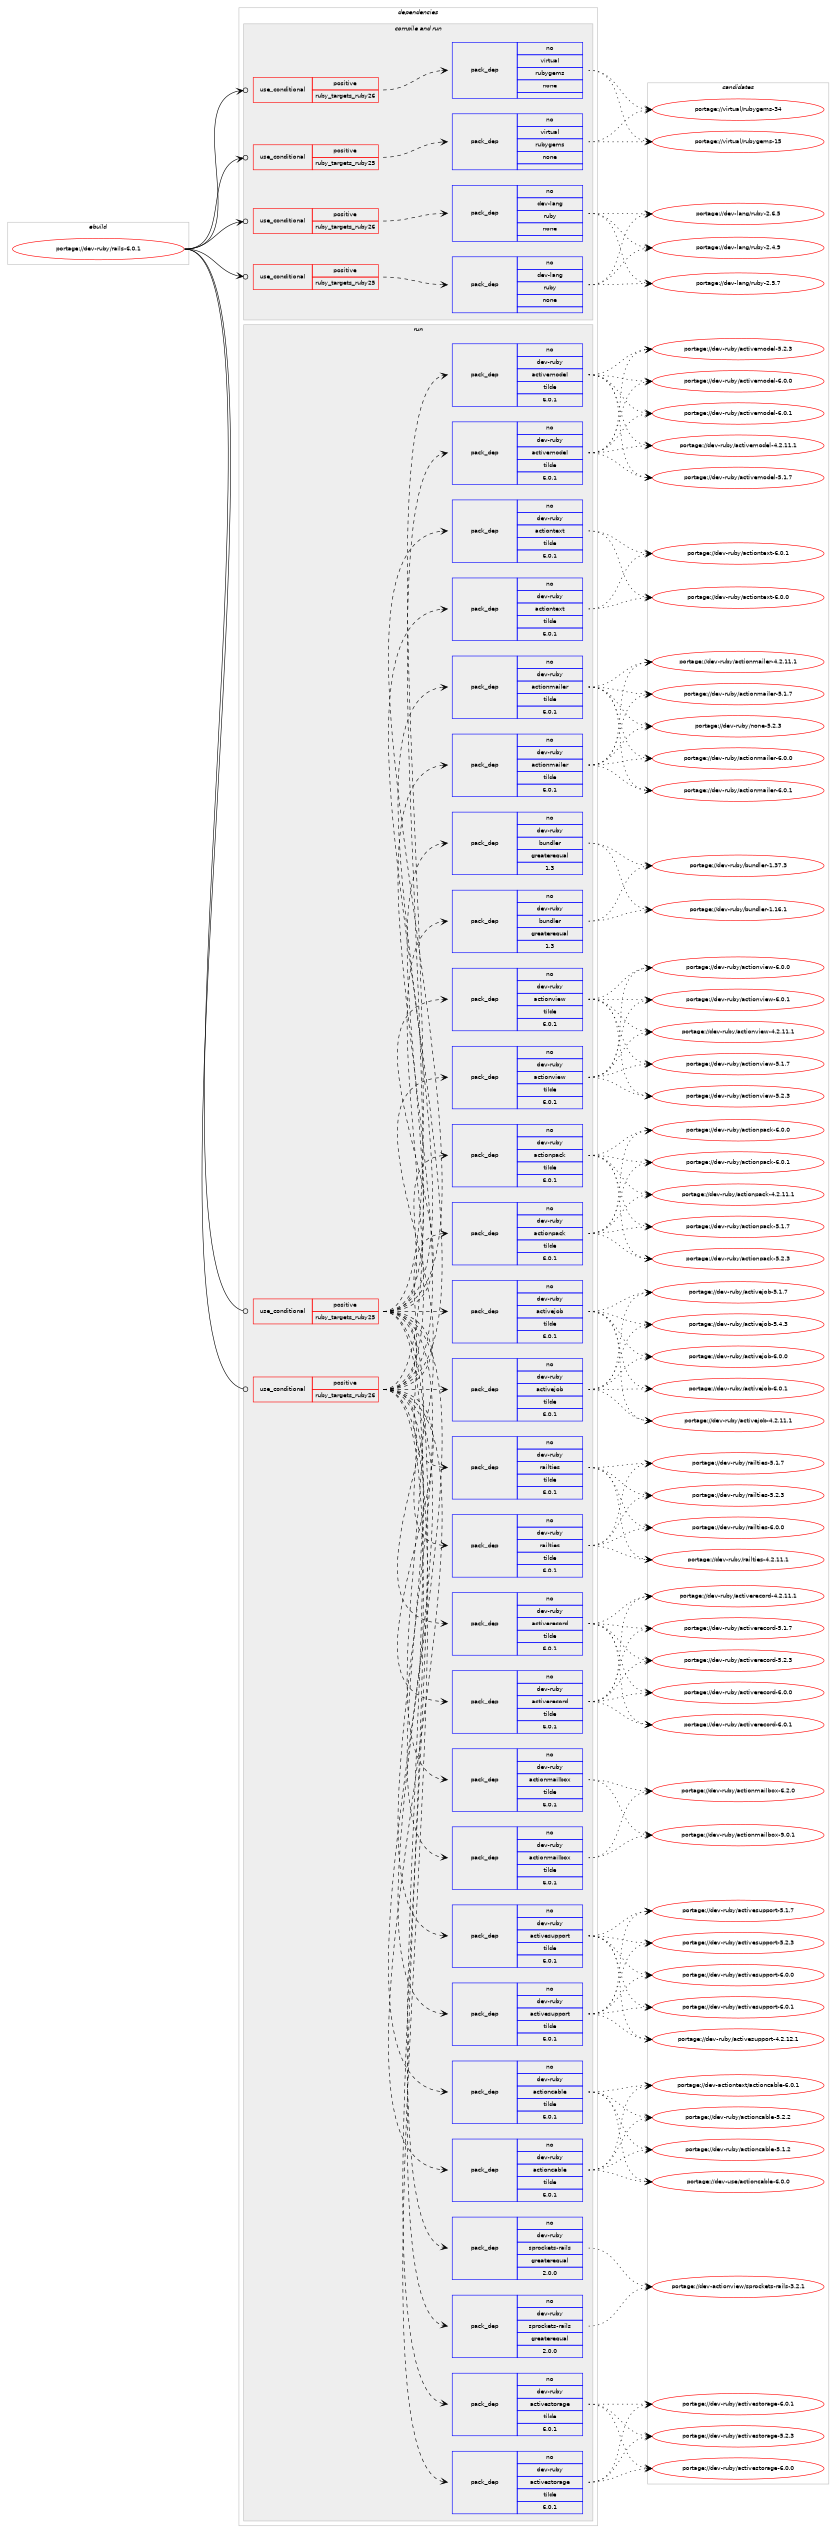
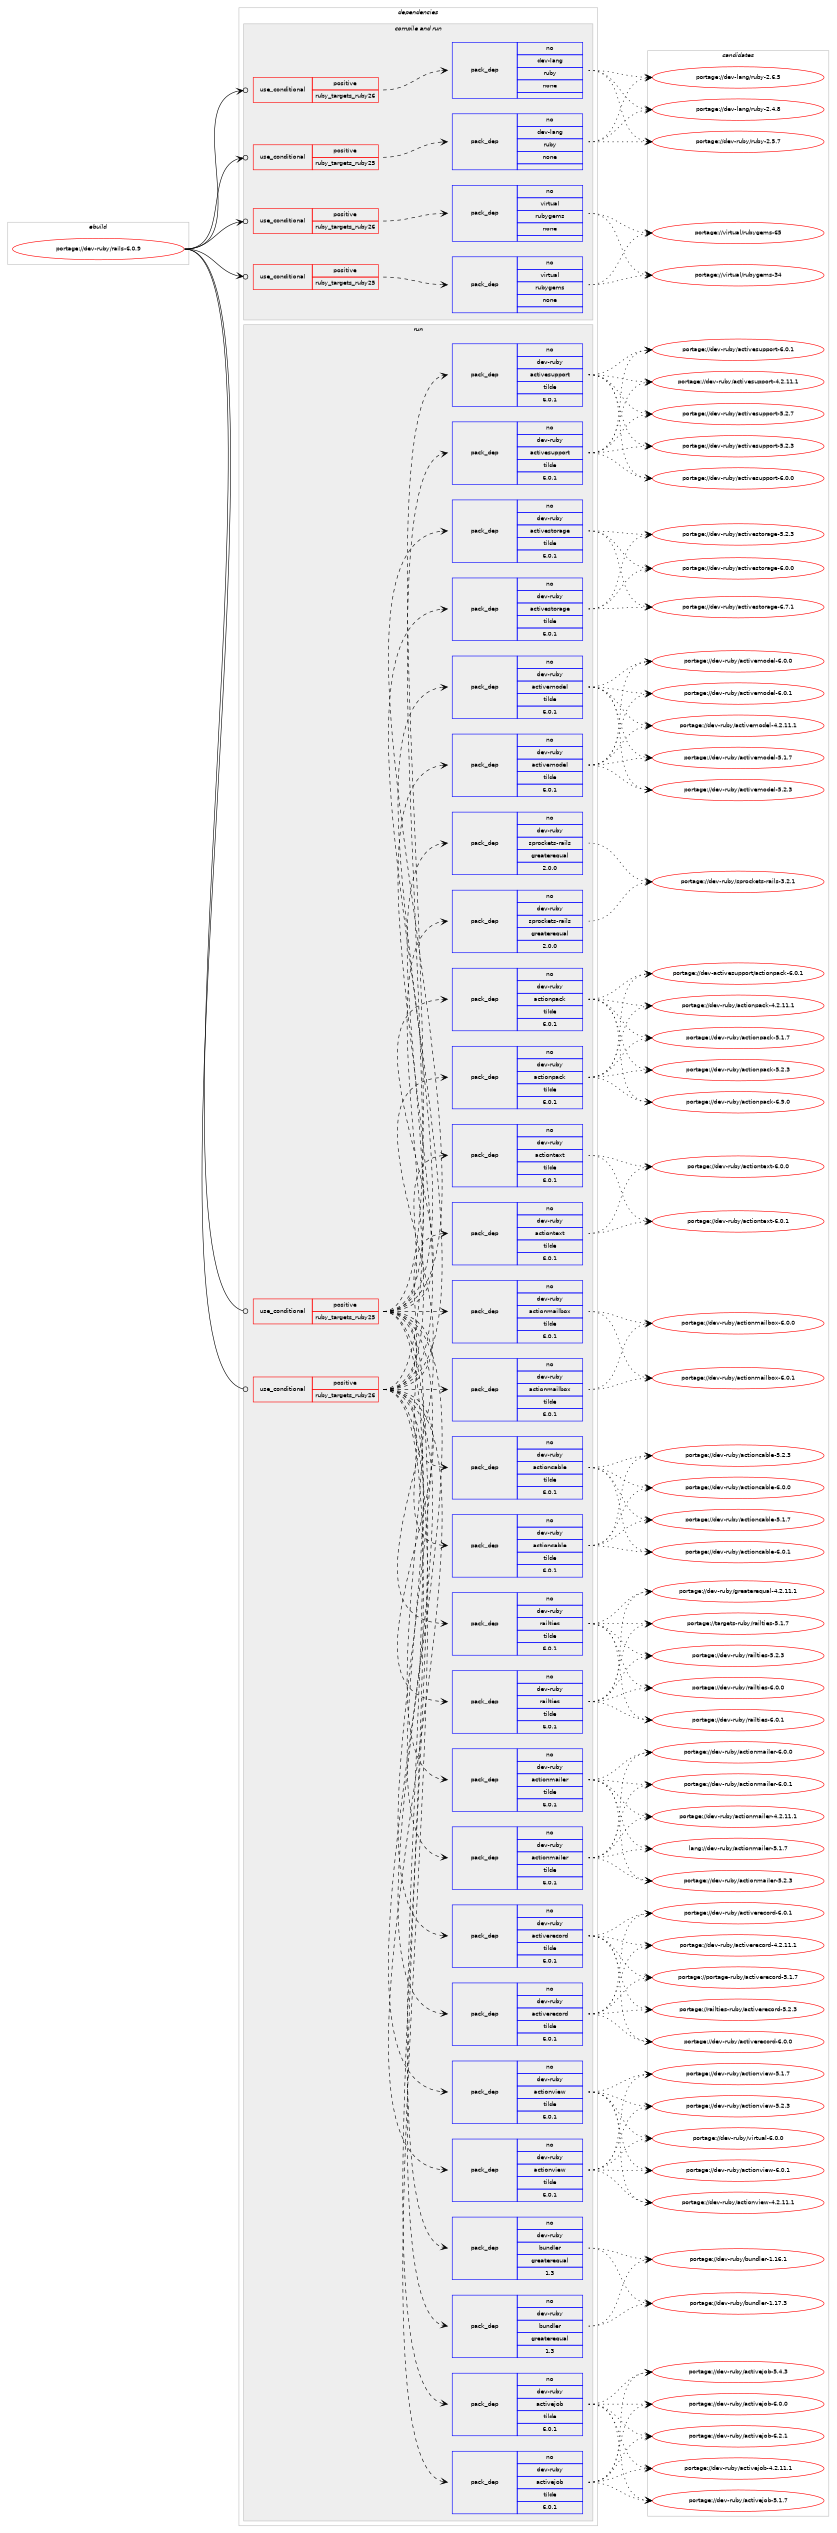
(738, 142) -> (738, 233)
(738, 248) -> (738, 110)
(98, 249) -> (98, 249)
(738, 284) -> (738, 142)
(738, 694) -> (738, 1849)
(738, 726) -> (738, 1881)
(738, 866) -> (738, 2303)
(738, 968) -> (738, 2138)
(738, 1130) -> (738, 1102)
(738, 1162) -> (738, 974)
(738, 1389) -> (738, 2436)
(738, 1463) -> (738, 1624)
(738, 1560) -> (738, 1591)
(738, 1628) -> (738, 1978)
(738, 1661) -> (738, 2010)
none -> (738, 1720)
(738, 1791) -> (738, 1323)
(738, 1835) -> (738, 1378)
(738, 1911) -> (738, 414)
(738, 2040) -> (738, 382)
(738, 2085) -> (738, 1552)
(738, 2118) -> (738, 1456)
(738, 2150) -> (738, 1520)
(738, 2182) -> (738, 1488)
(738, 2287) -> (738, 882)
(738, 2404) -> (738, 607)
